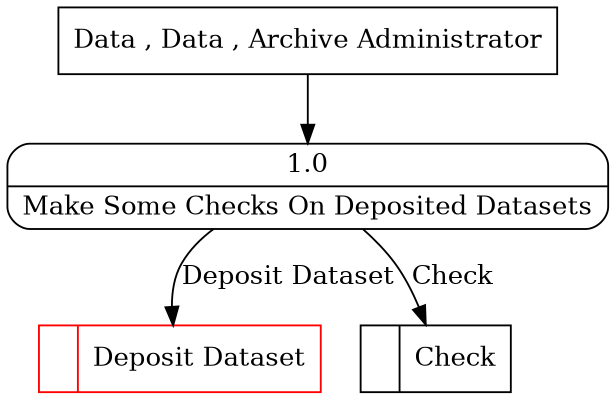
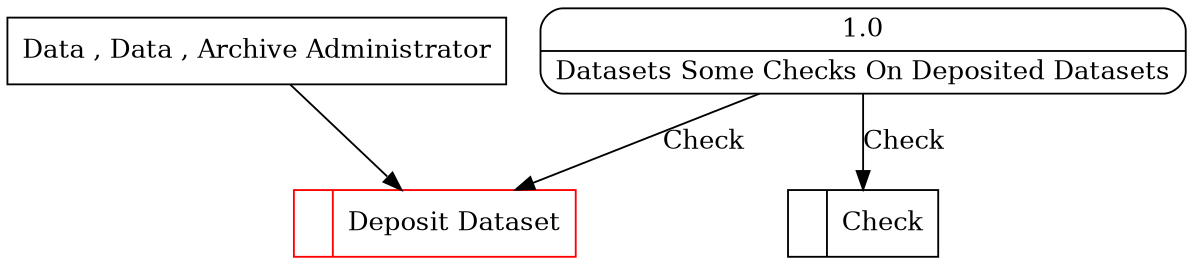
(308, 100) -> (339, 131)
(308, 207) -> (863, 71)
(288, 277) -> (704, 142)
